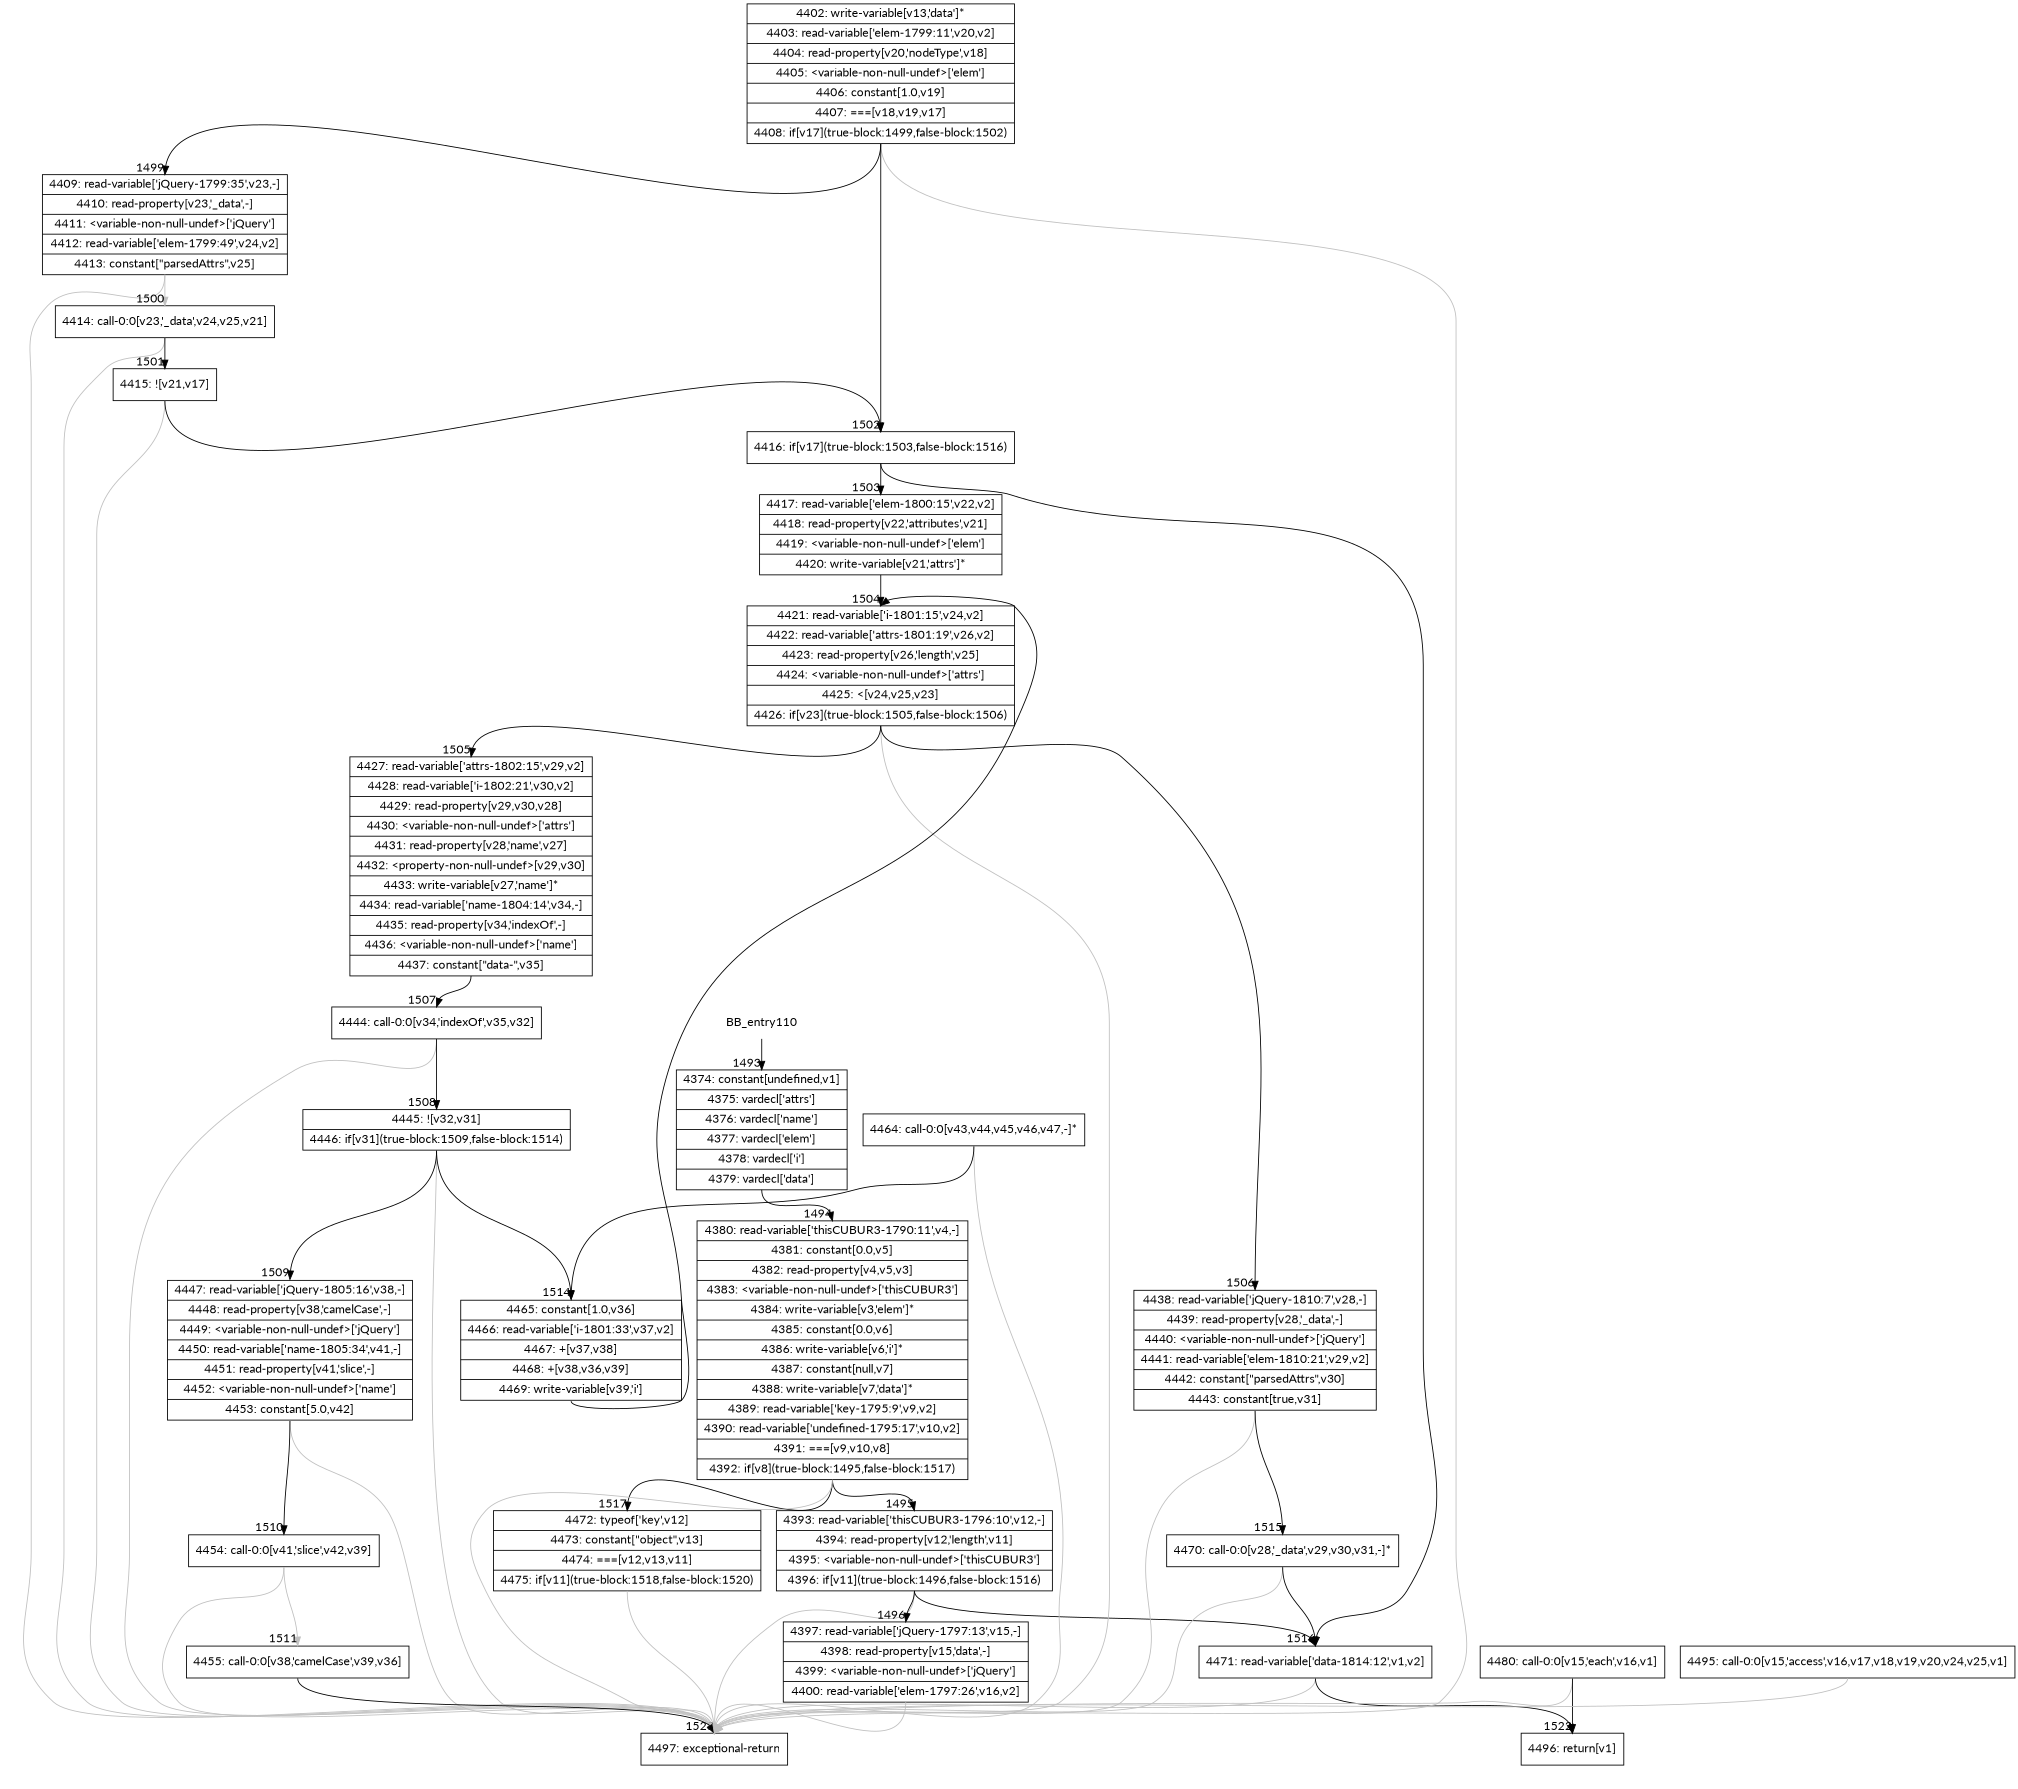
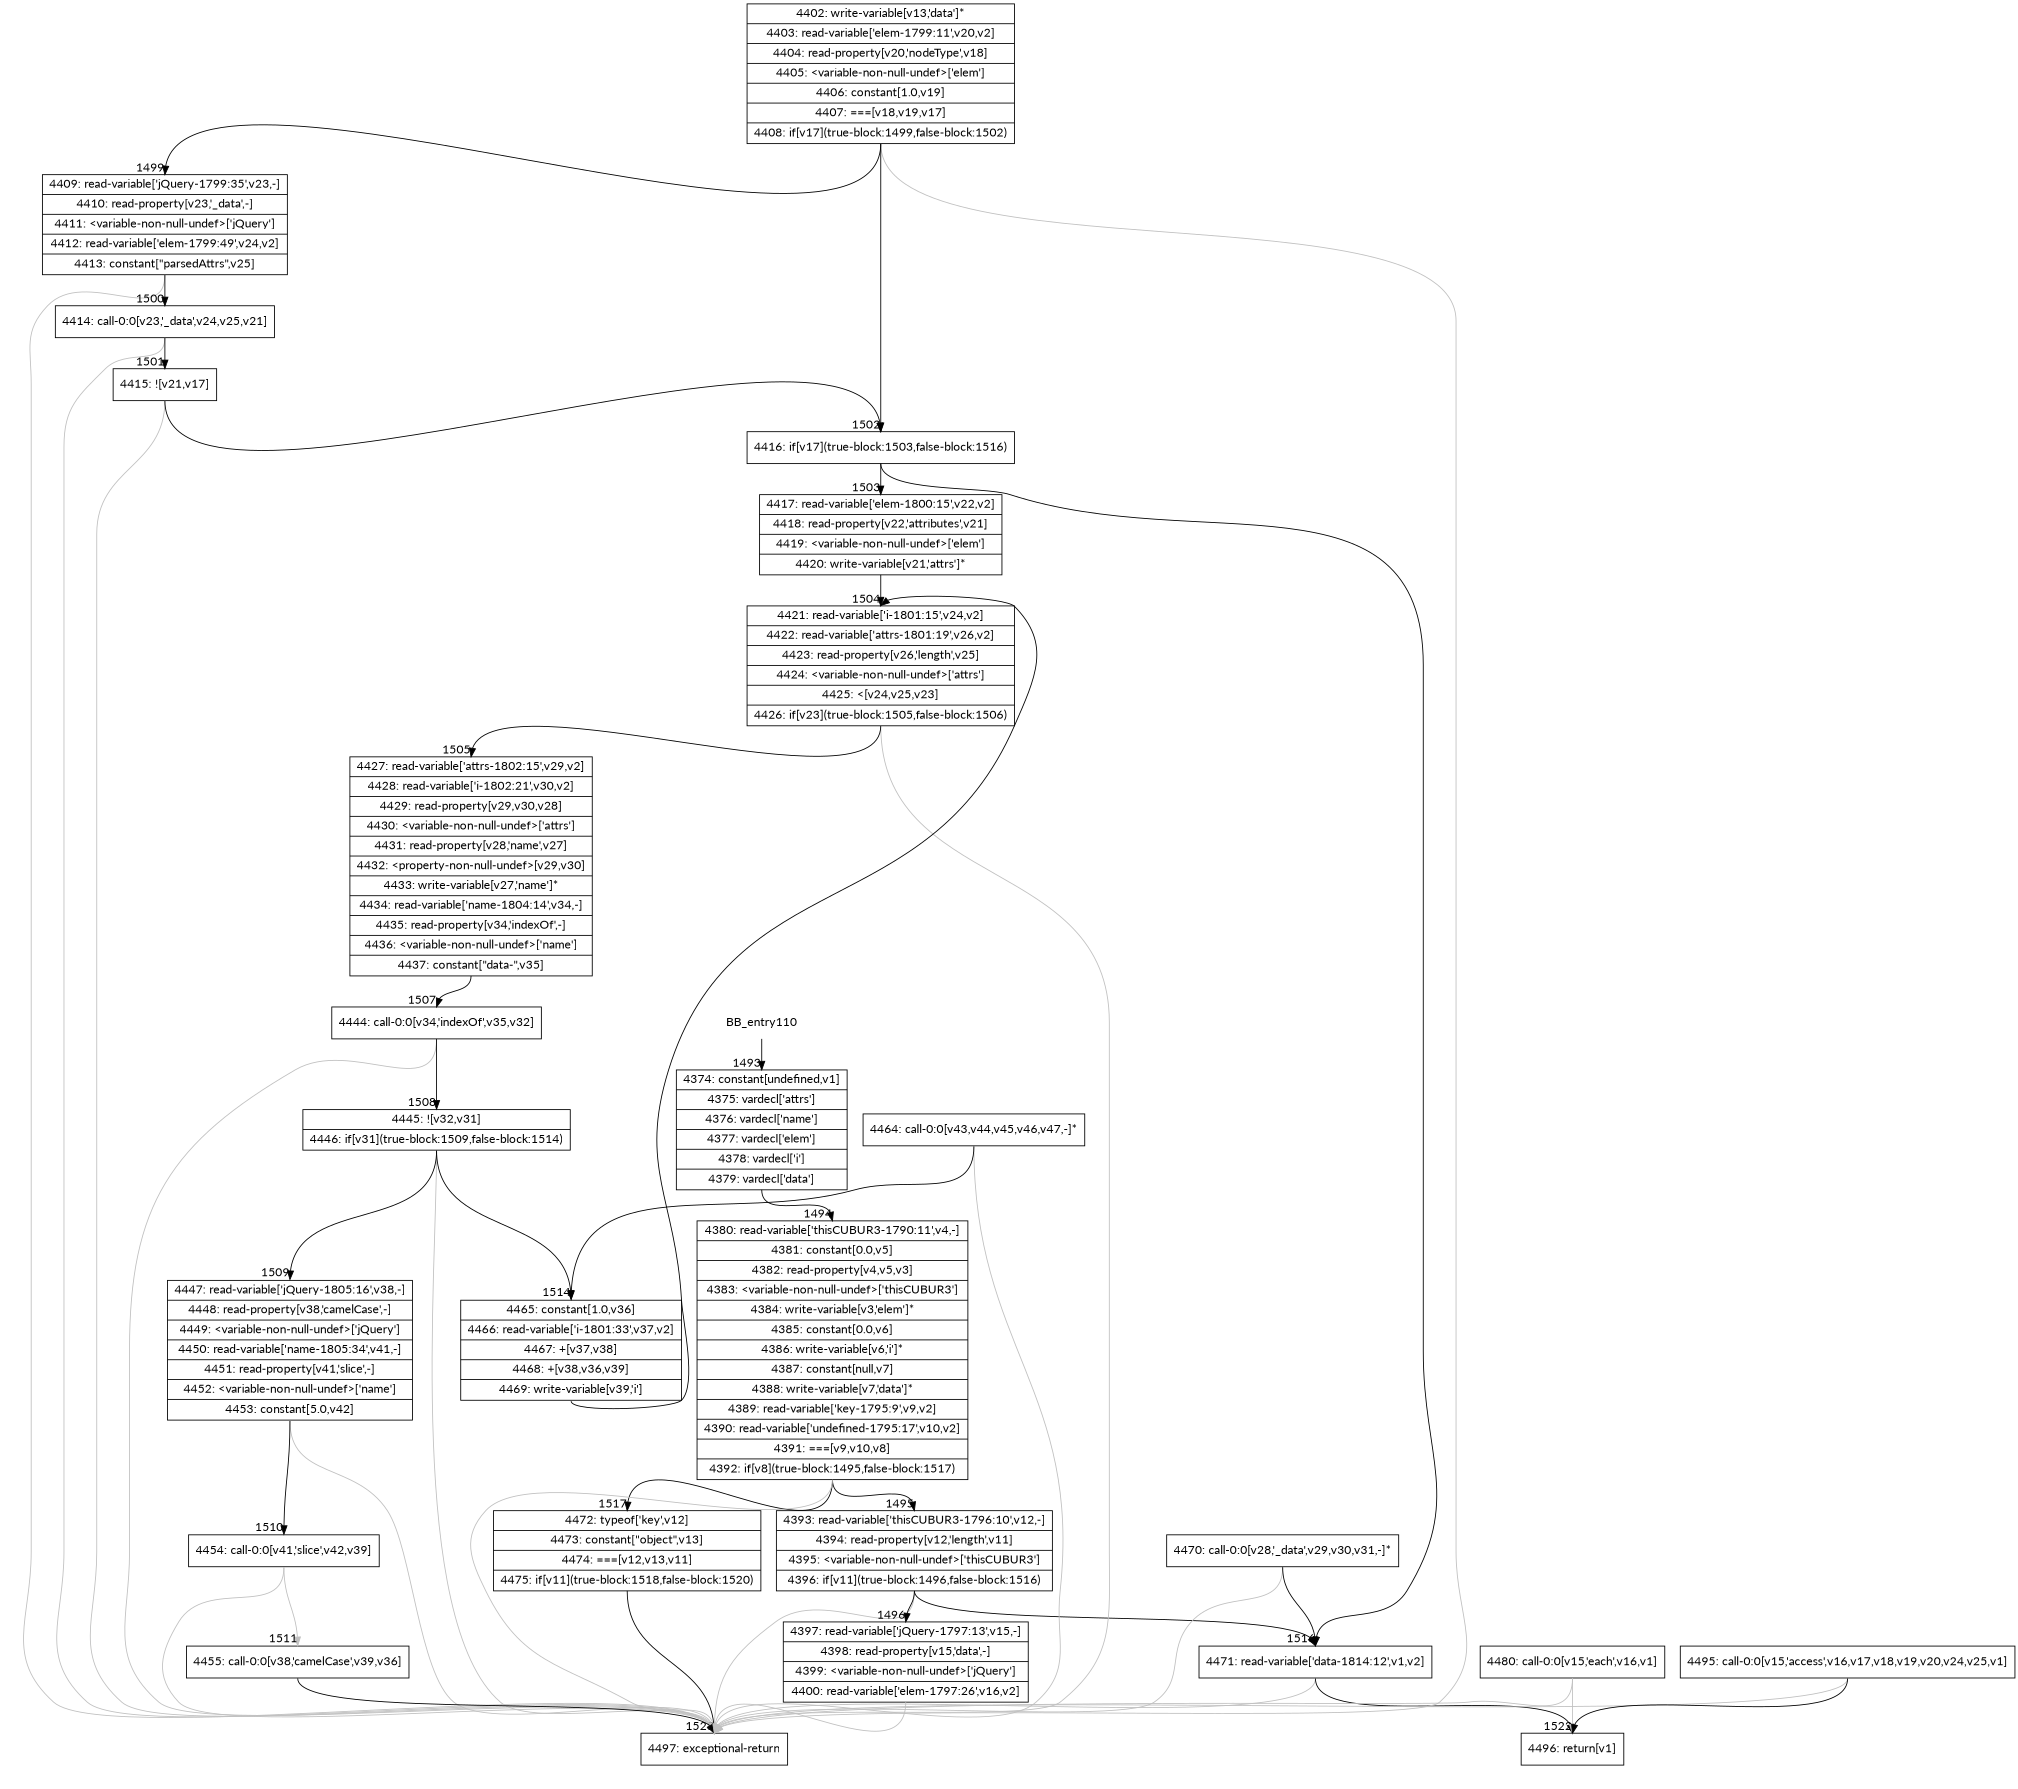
(165, 286) -> (165, 286)
(1255, 1350) -> none
(667, 1659) -> (667, 1659)
(1573, 1700) -> (1573, 1700)
none -> (1736, 1706)
